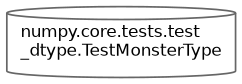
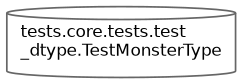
(121, 42) -> (121, 42)
